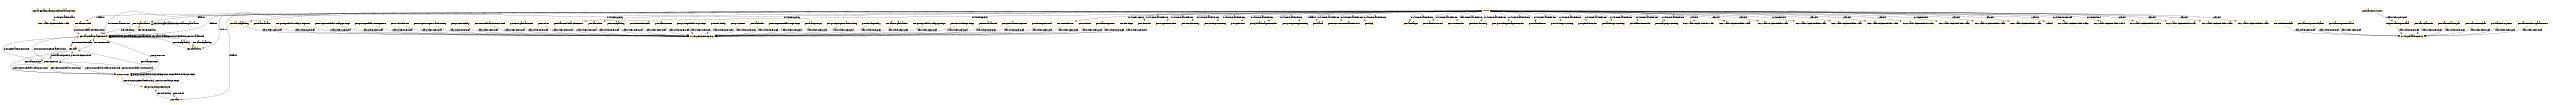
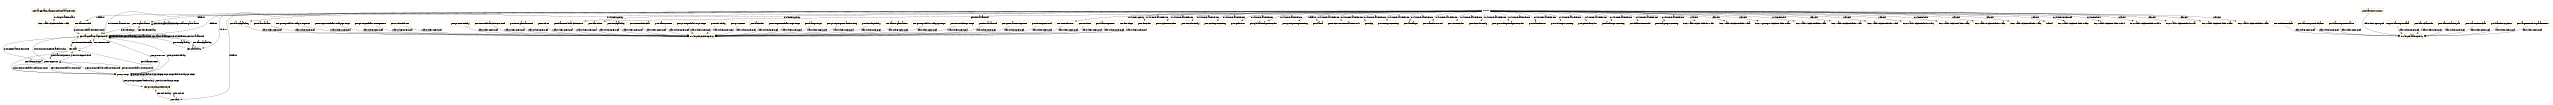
(980, 17) -> (980, 17)
(1471, 17) -> (1471, 17)
(2384, 17) -> (2373, 31)
(430, 24) -> none
none -> (1389, 24)
(1773, 24) -> (1773, 24)
(2533, 24) -> (2533, 24)
none -> (162, 52)
